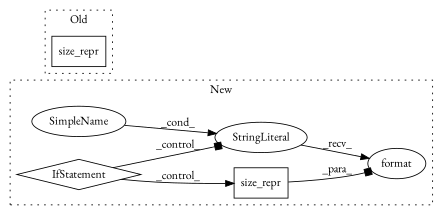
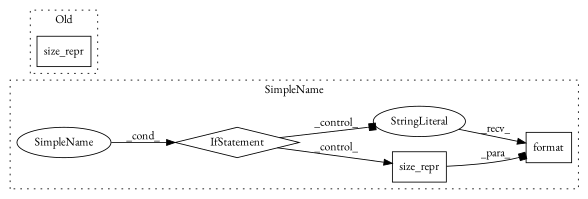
(221, 90) -> (294, 90)
(166, 129) -> (139, 142)
(397, 164) -> (549, 148)
